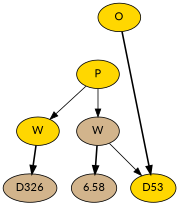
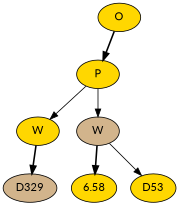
(136, 99) -> (110, 42)
(30, 188) -> (30, 188)
(94, 188) -> (94, 188)
